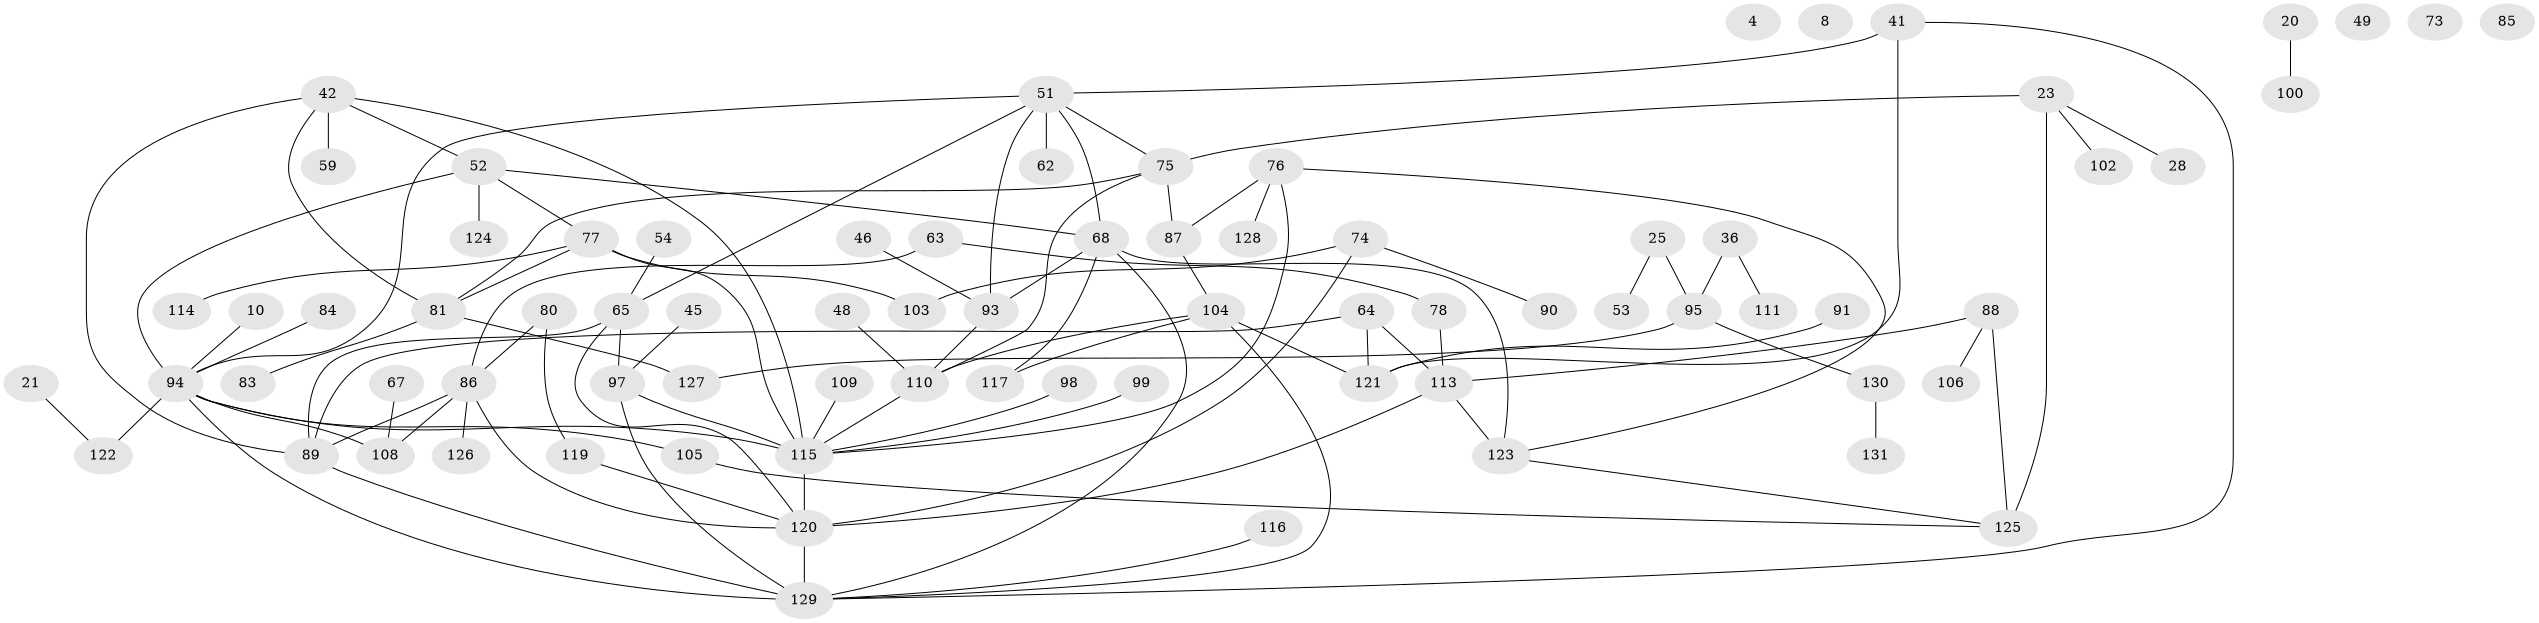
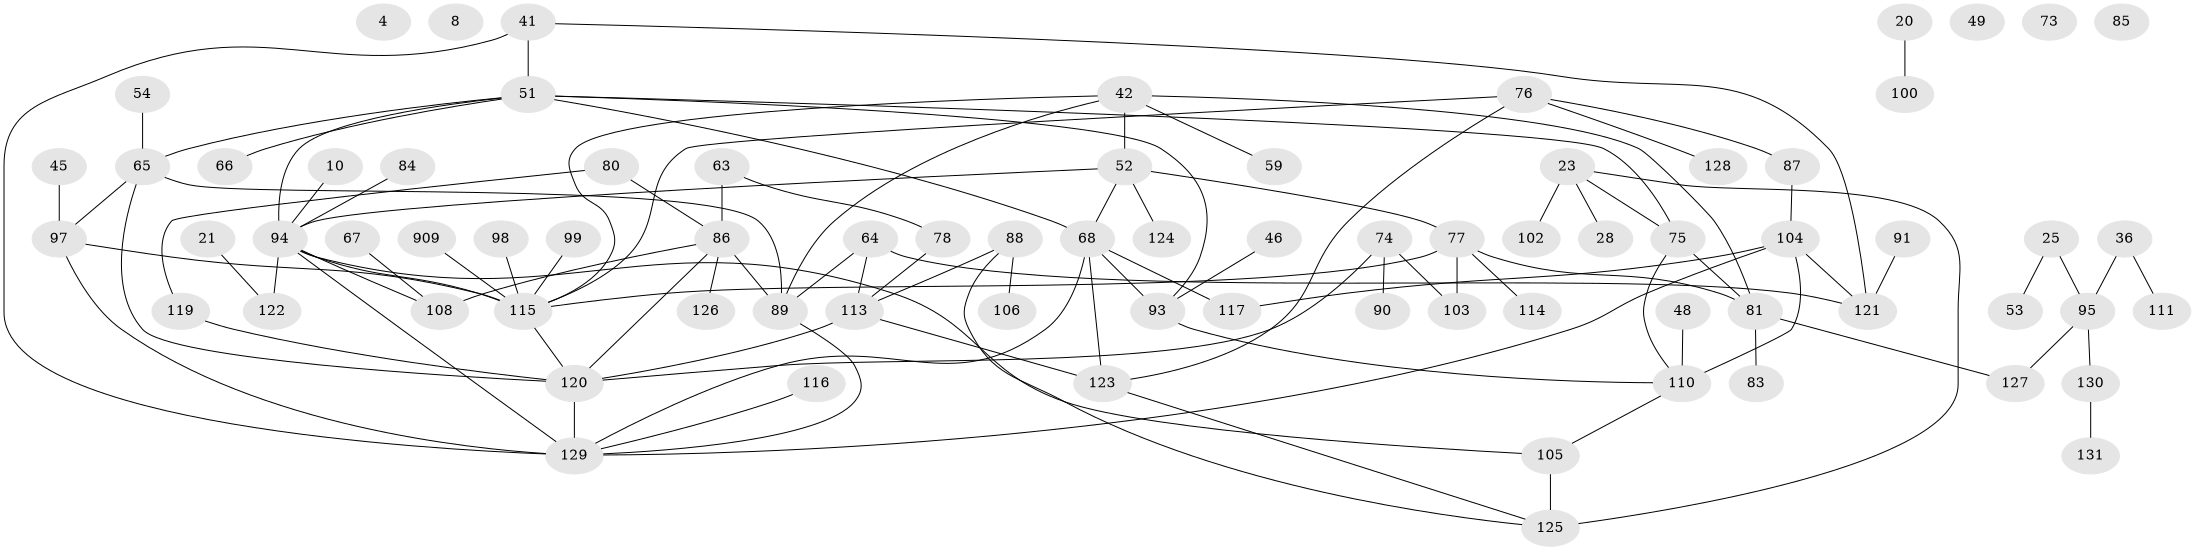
(1046, 167) -> (225, 167)
(1170, 203) -> none
(845, 384) -> (427, 239)
(862, 420) -> (1616, 420)
